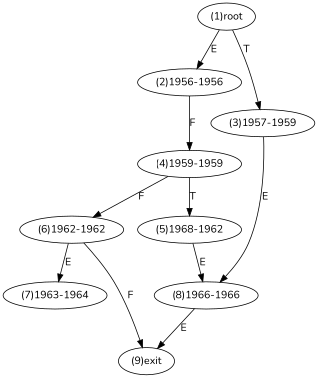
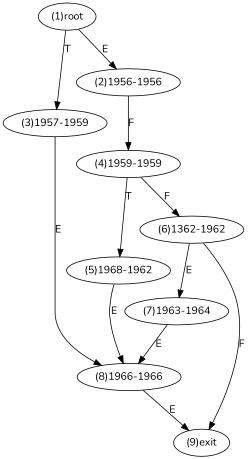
(72, 230) -> (192, 230)
none -> (155, 341)
